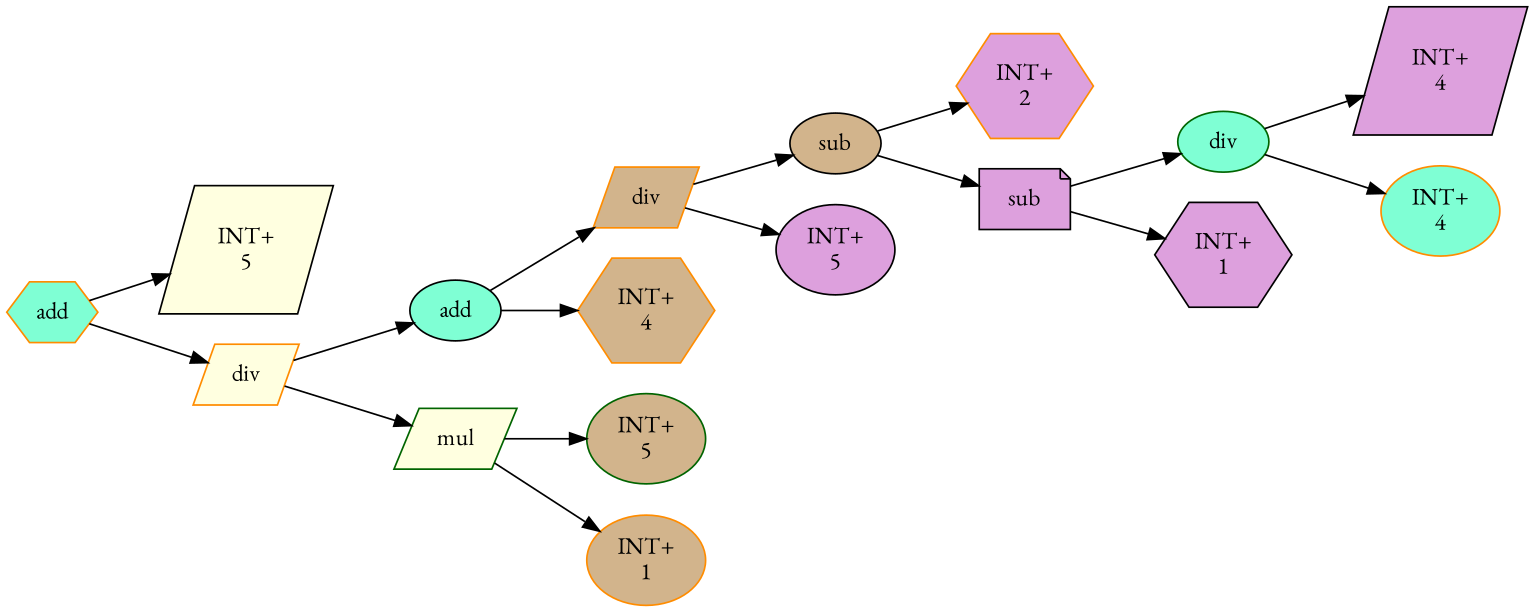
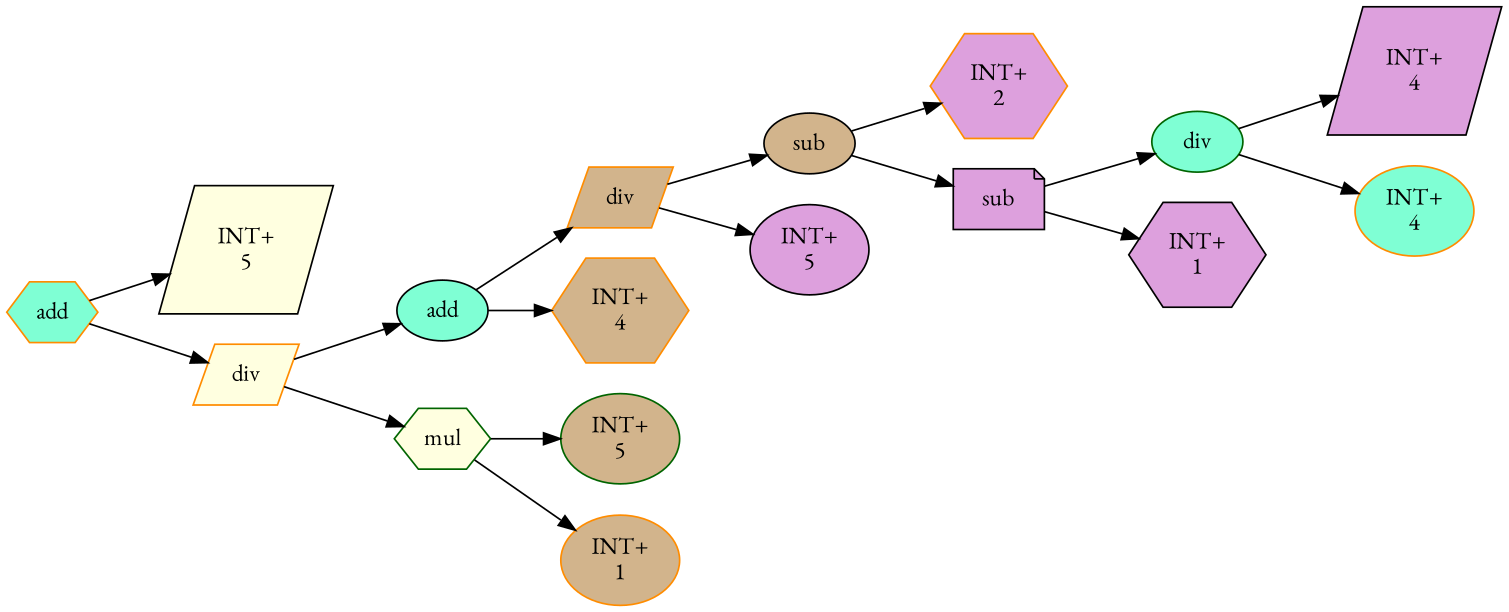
(455, 439) -> (442, 439)
